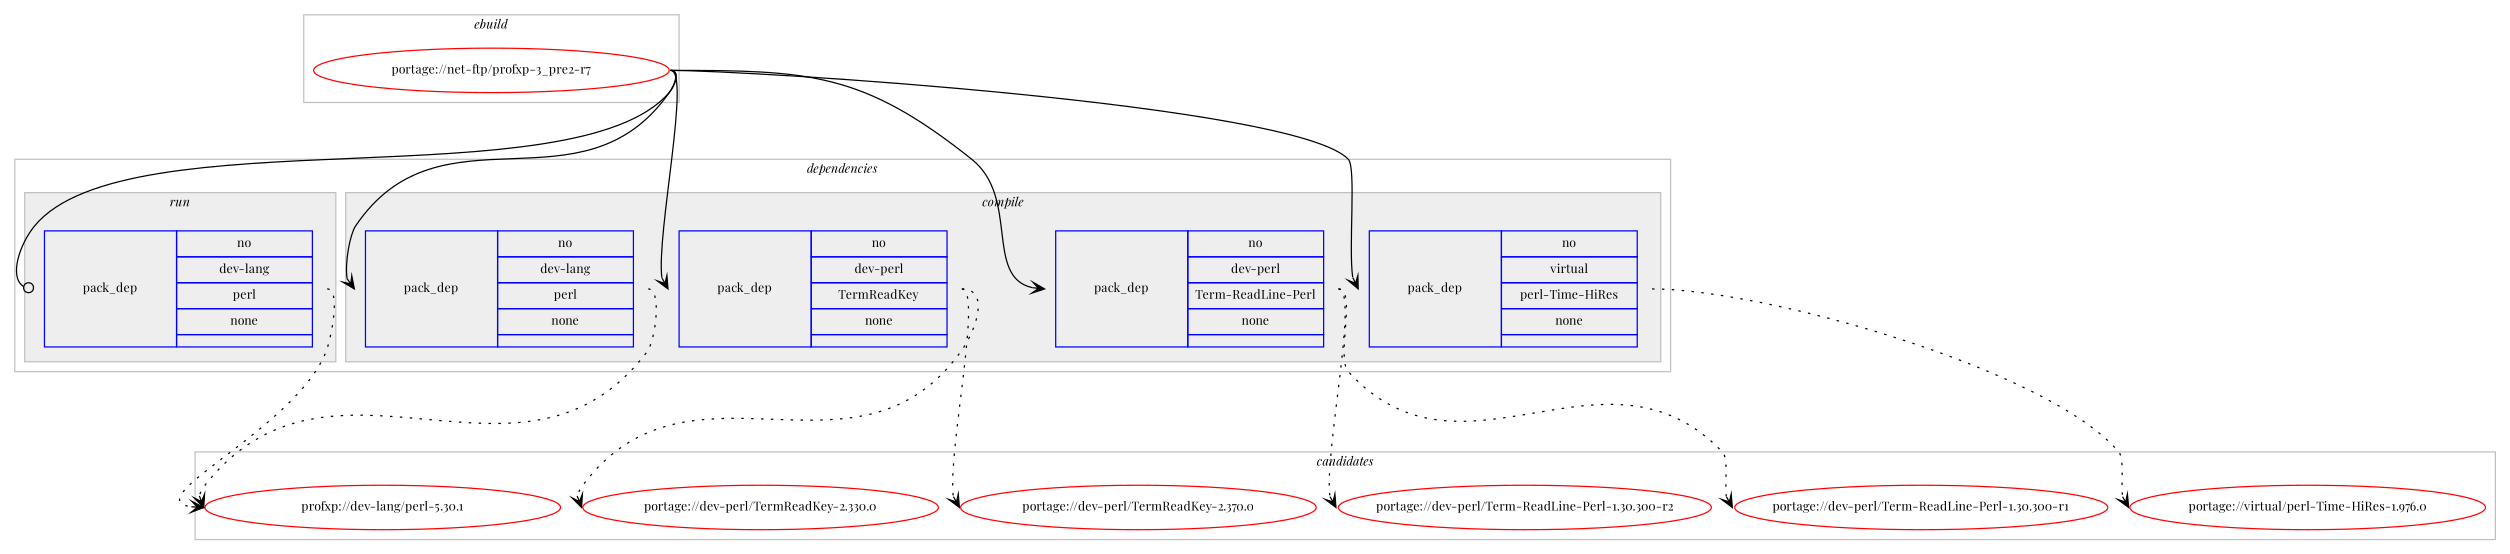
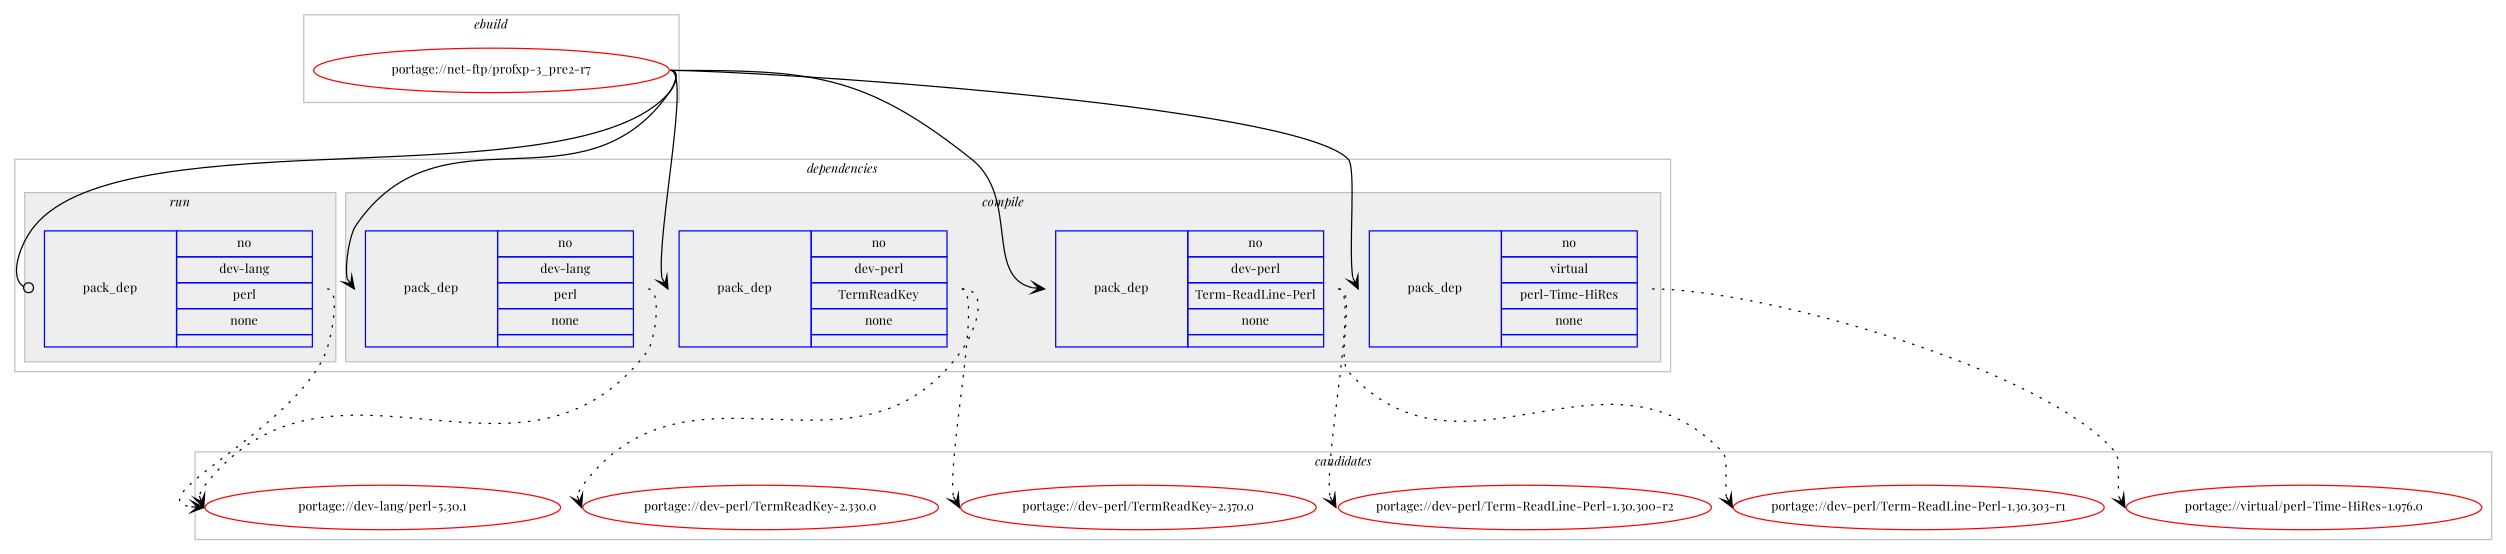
(383, 507) -> (383, 507)
(1921, 507) -> (1919, 507)
